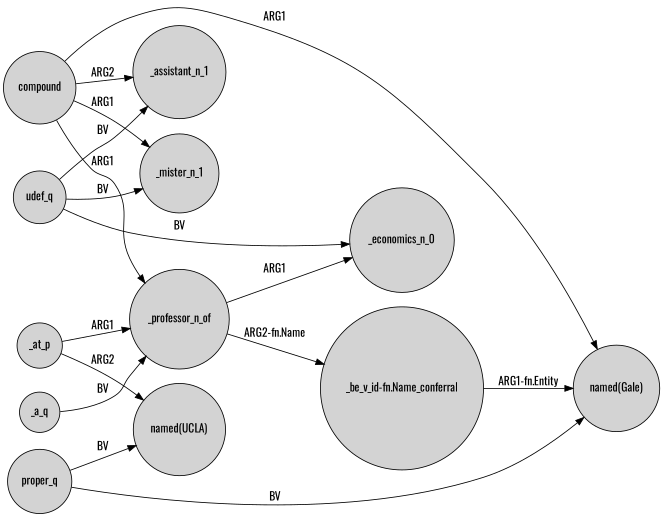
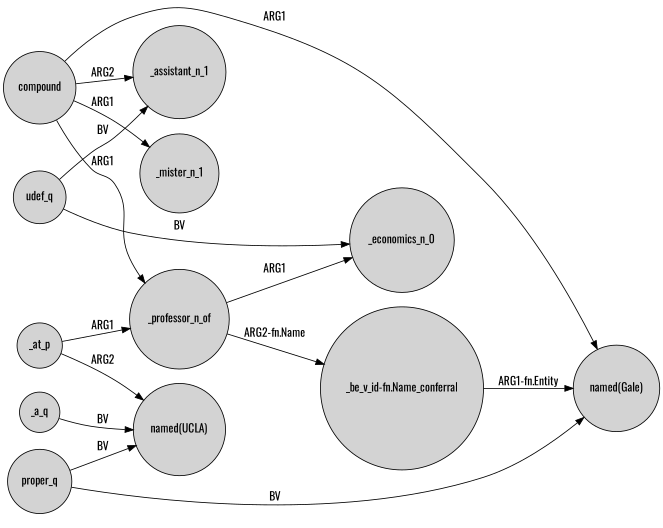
(101, 198) -> none
(108, 400) -> (92, 426)
